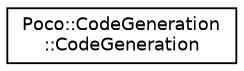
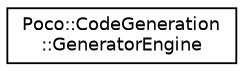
(122, 36) -> (122, 36)
